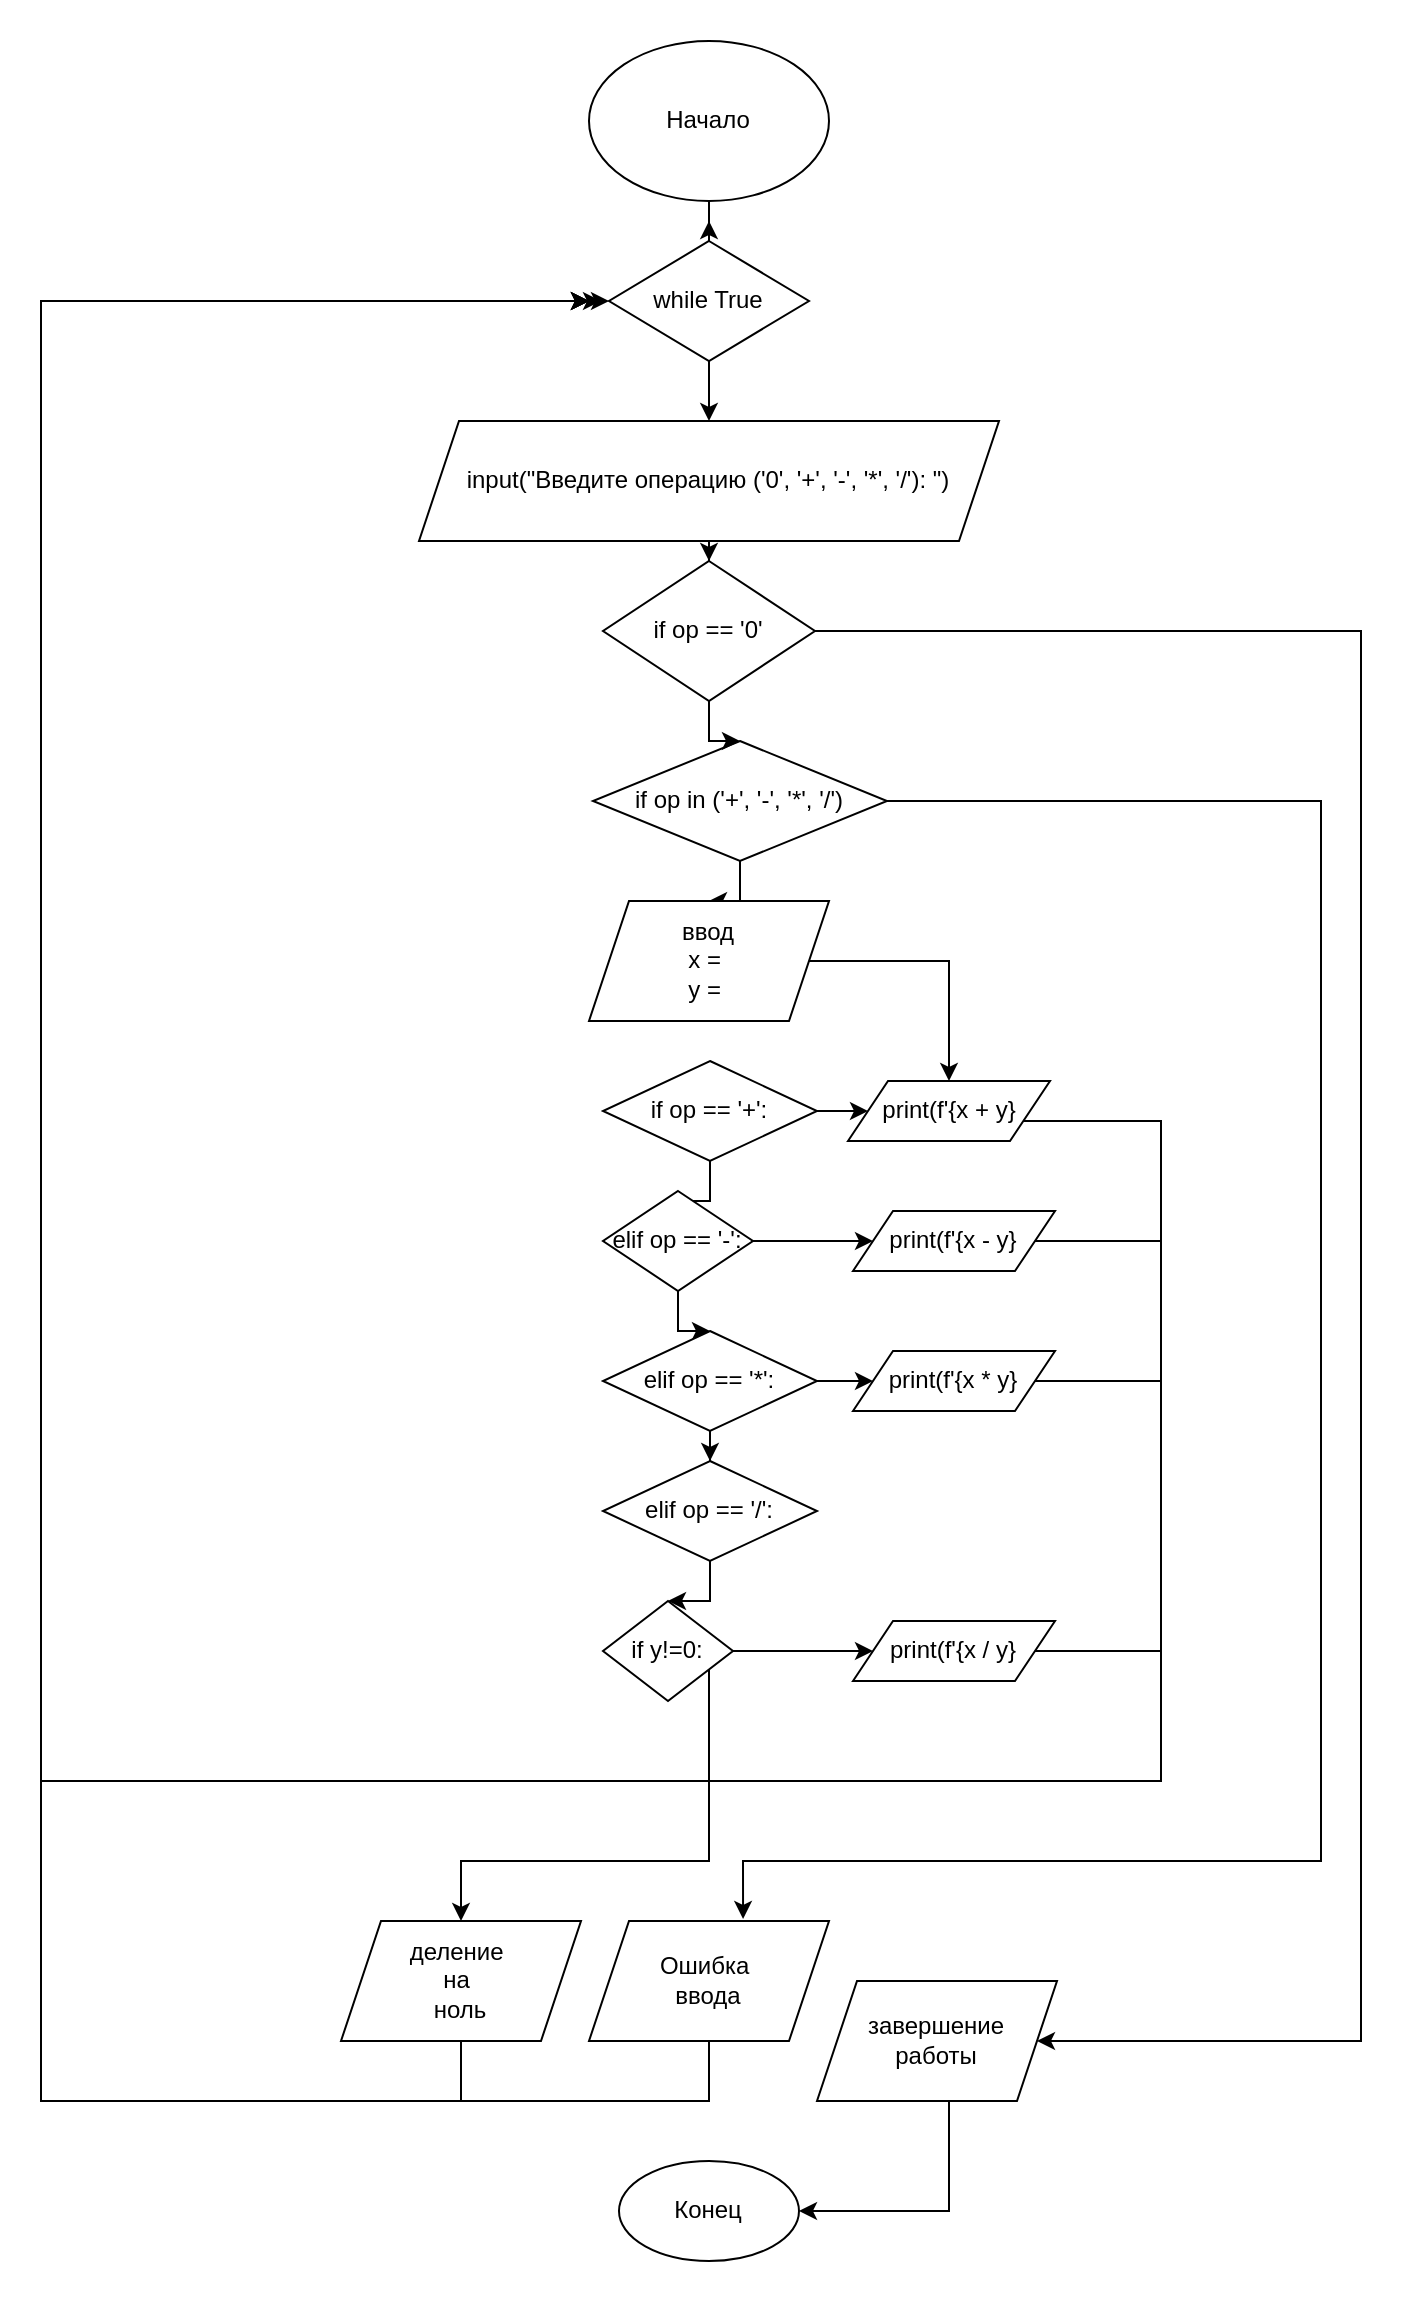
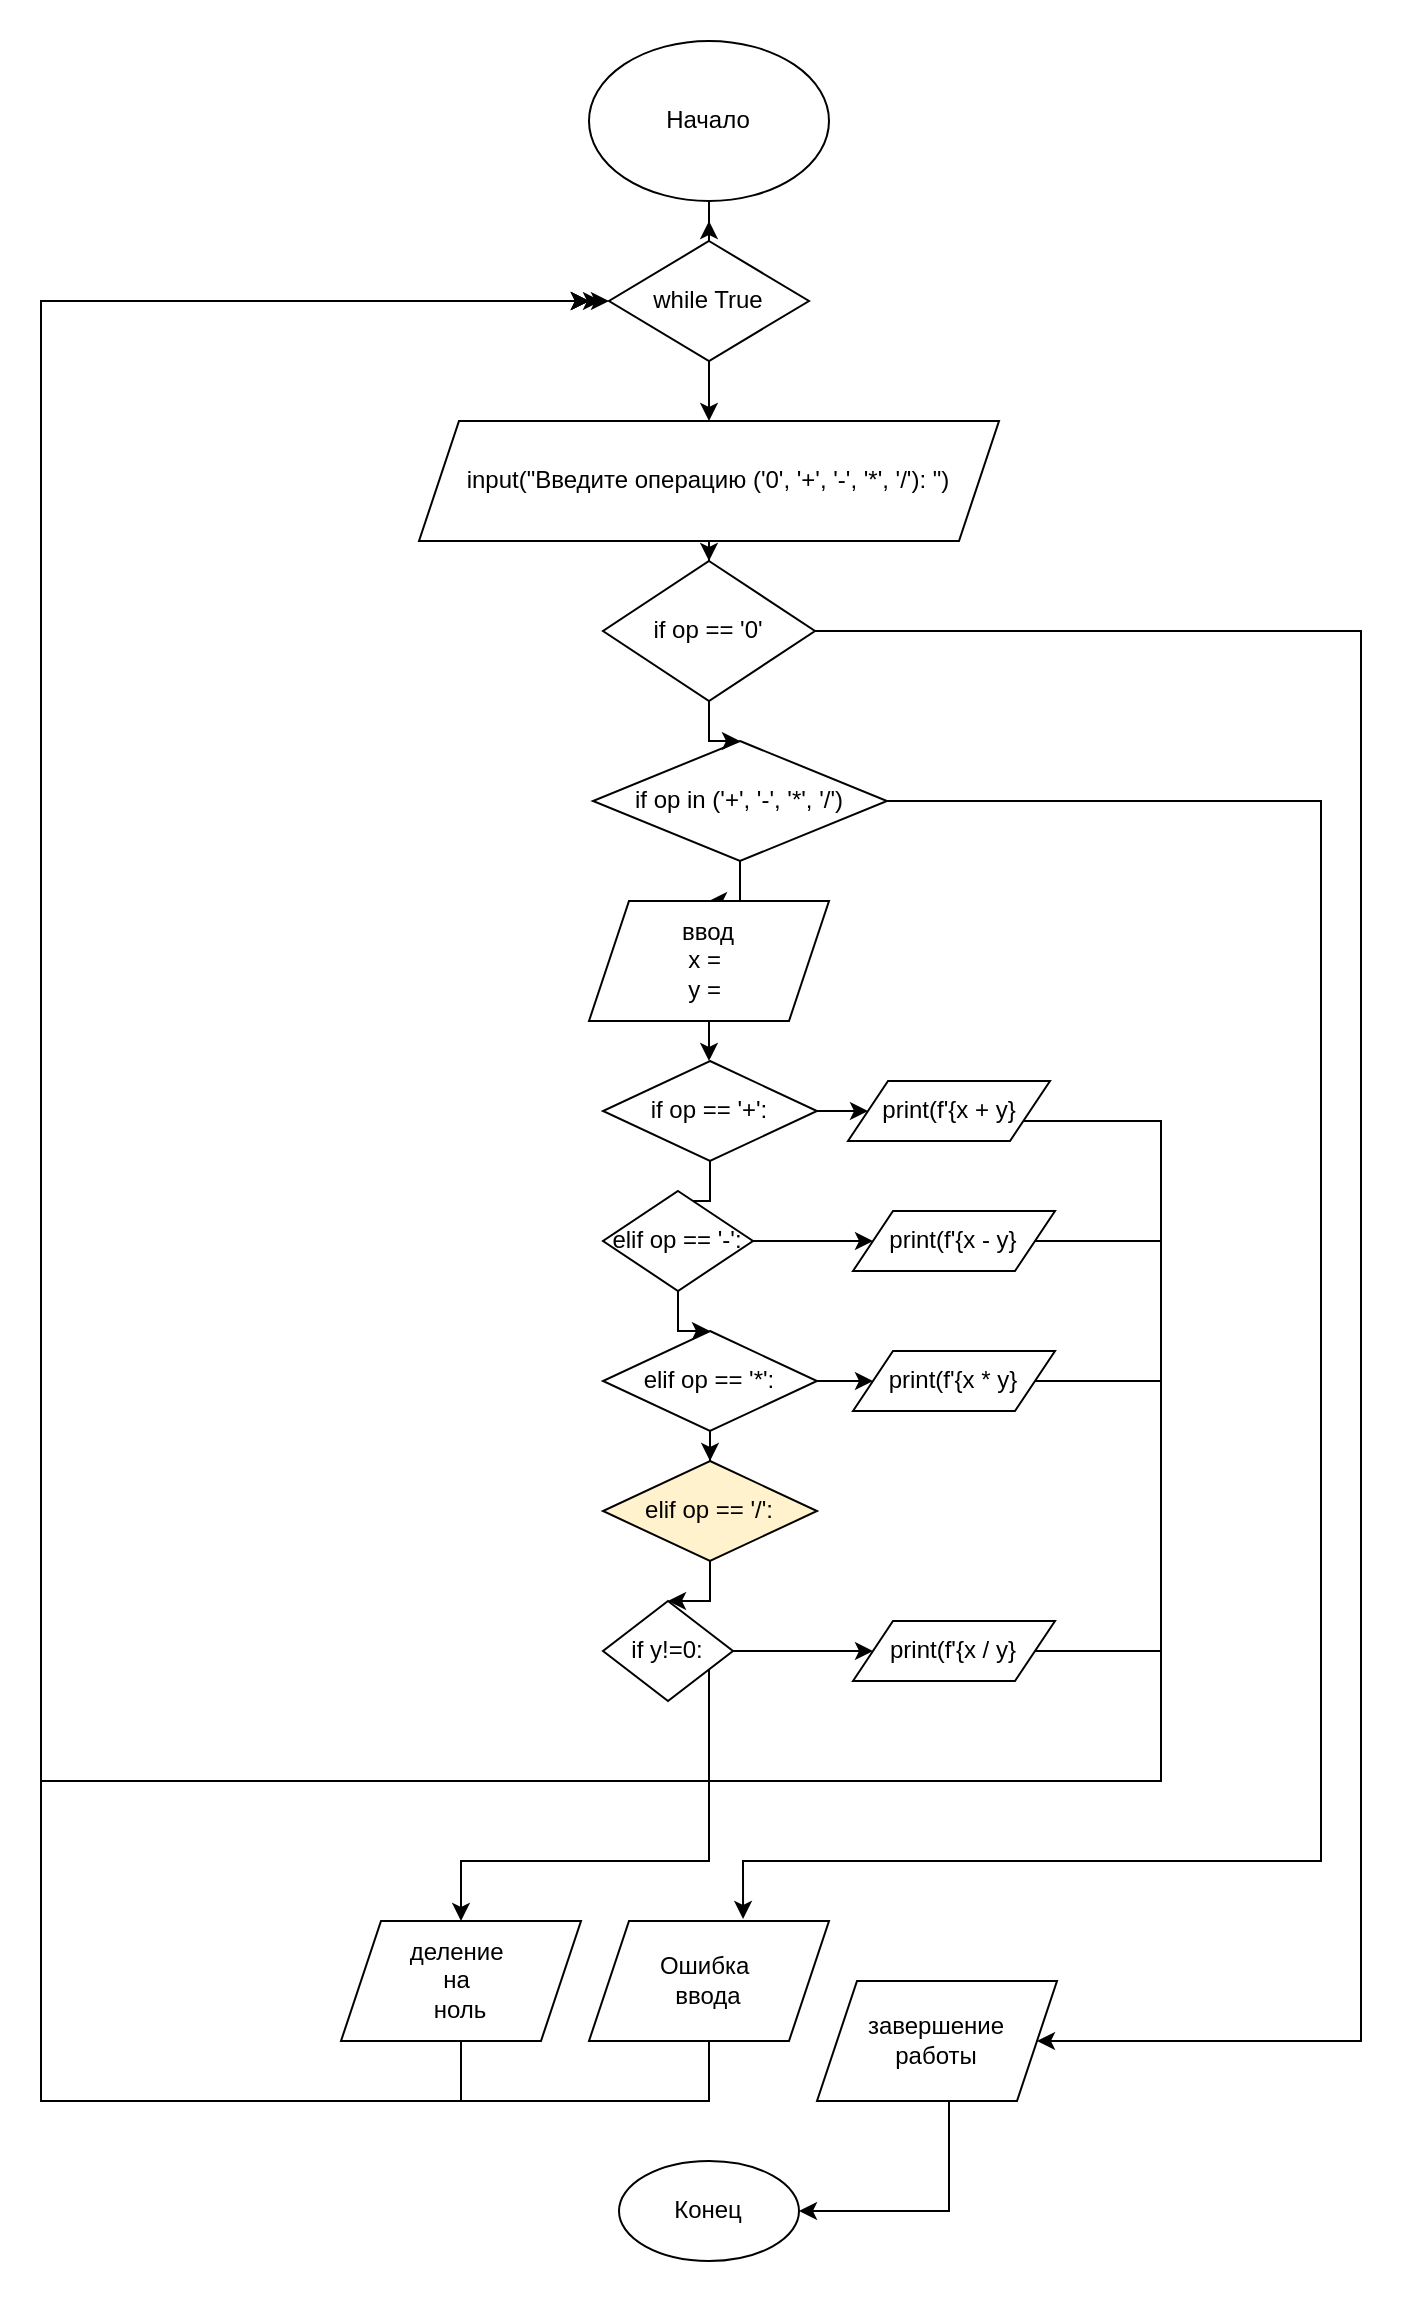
(932, 961) -> (709, 1034)
(710, 1471) -> (710, 1471)
(710, 1511) -> (710, 1511)
